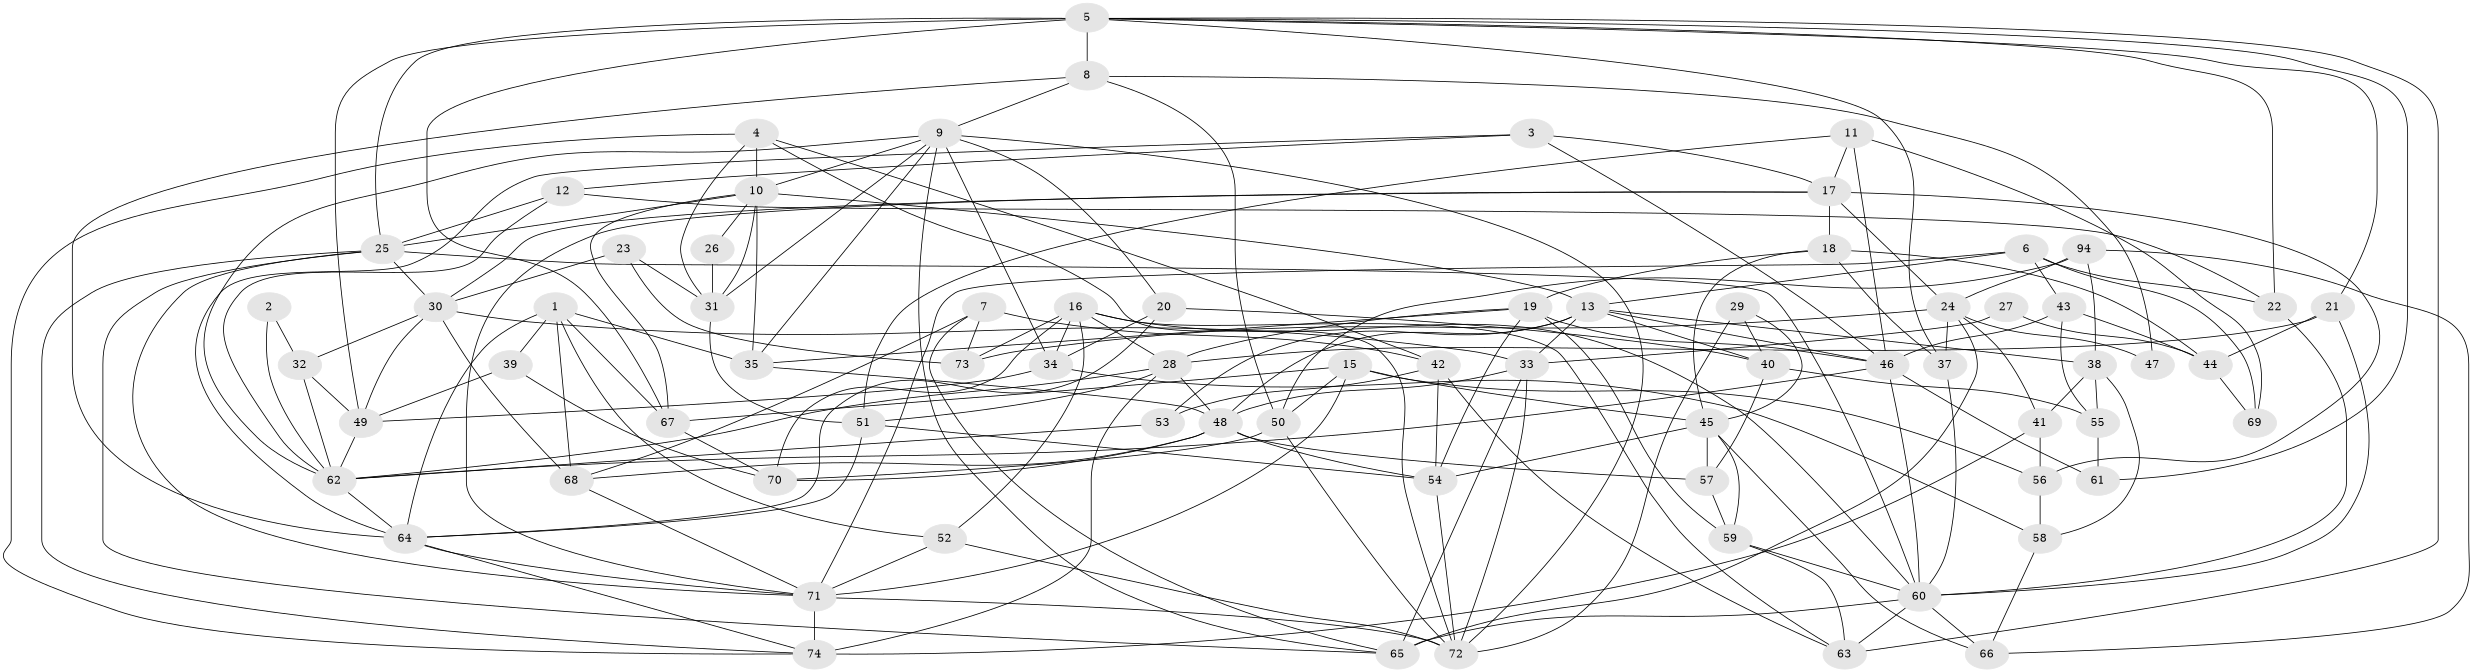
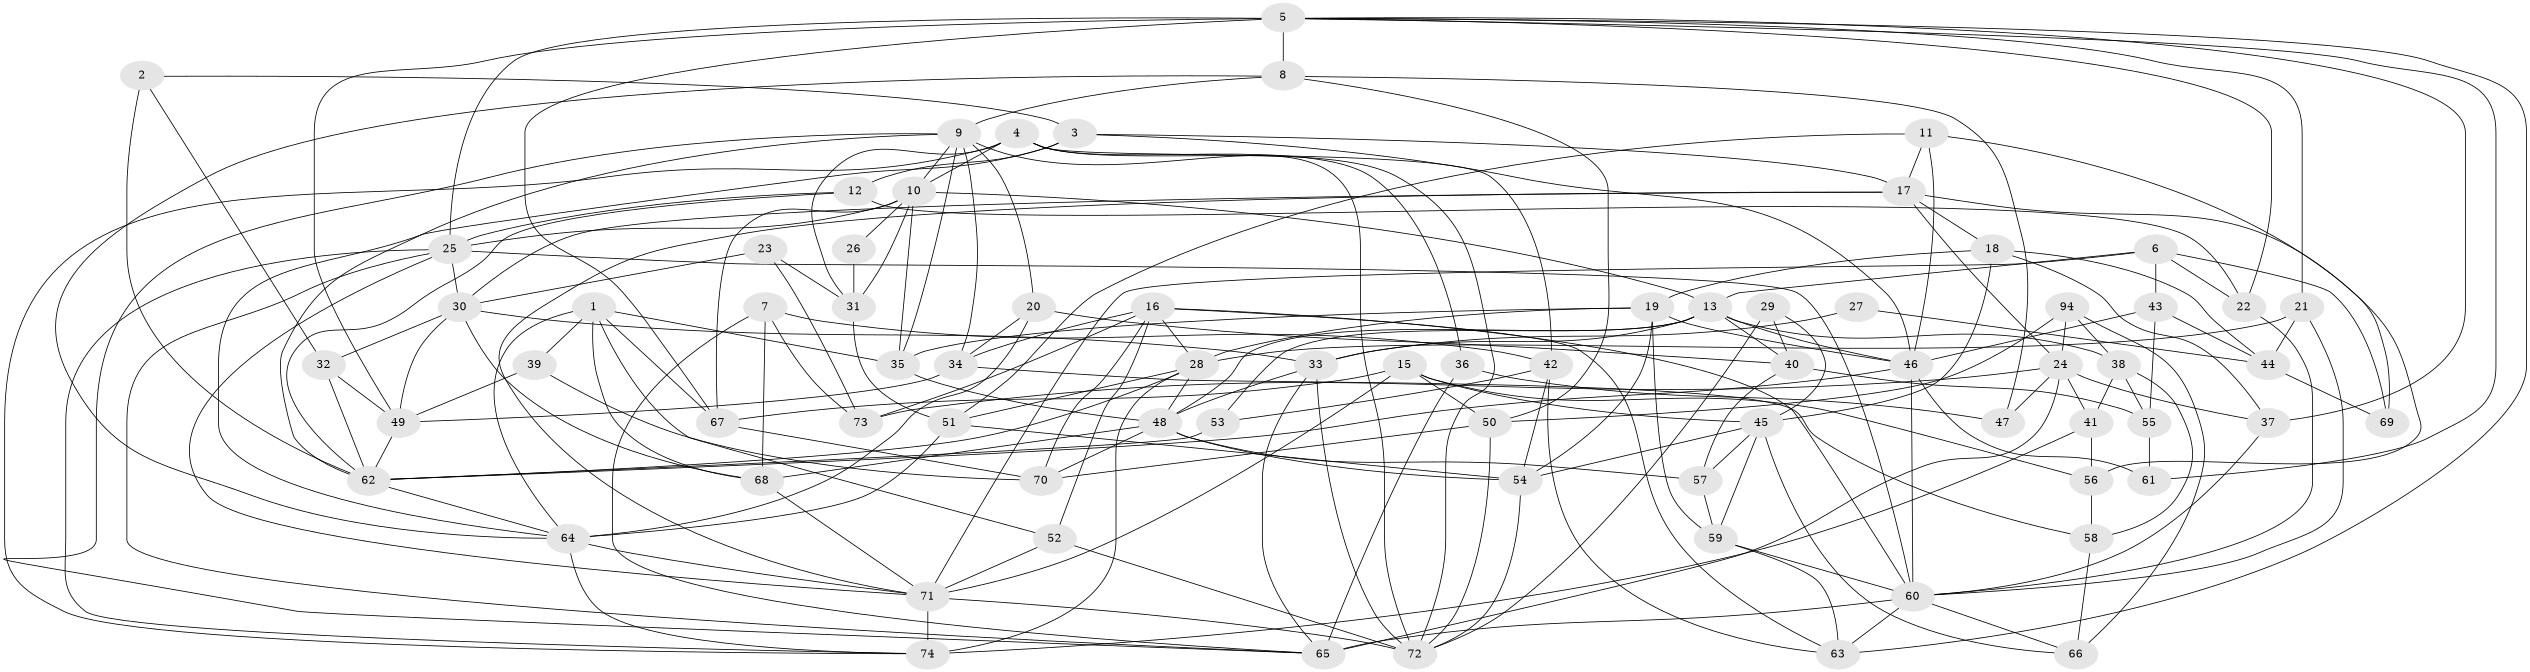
none -> (590, 81)
(826, 220) -> none
none -> (1463, 365)
